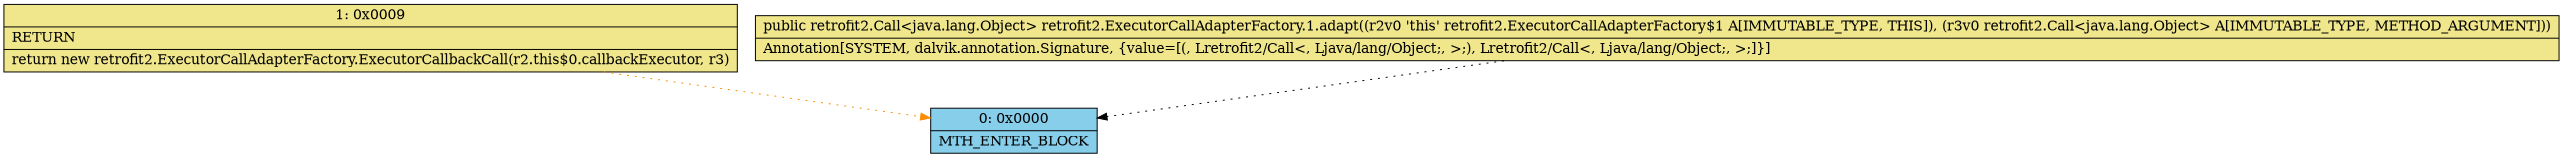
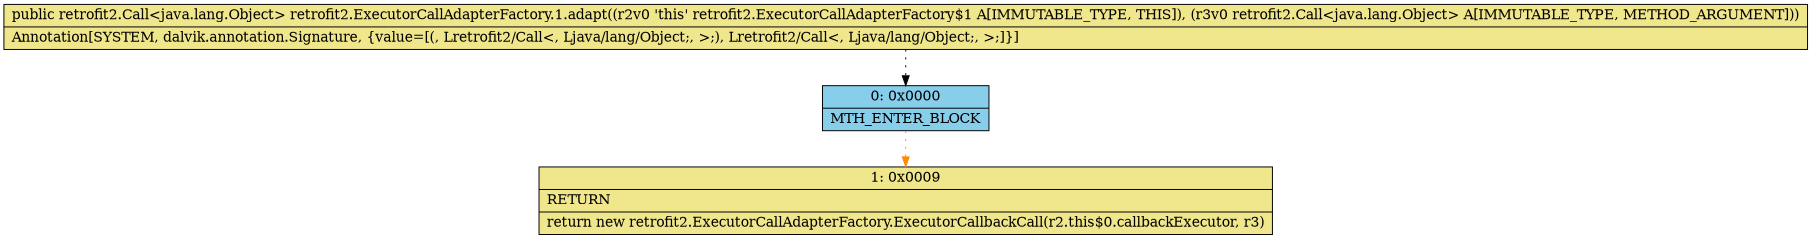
(762, 94) -> (906, 144)
